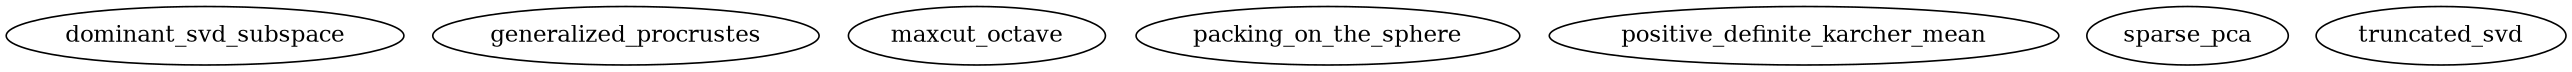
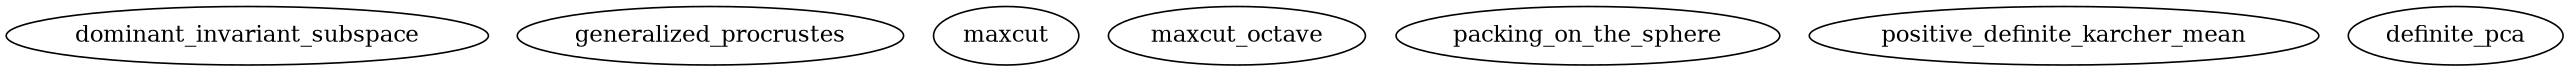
(205, 36) -> (247, 36)
none -> (1006, 36)
(2188, 36) -> (2456, 36)
(2441, 36) -> none
